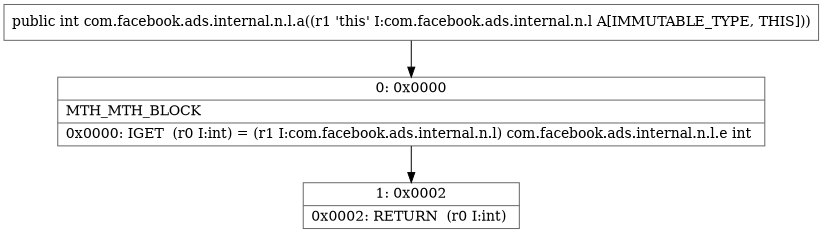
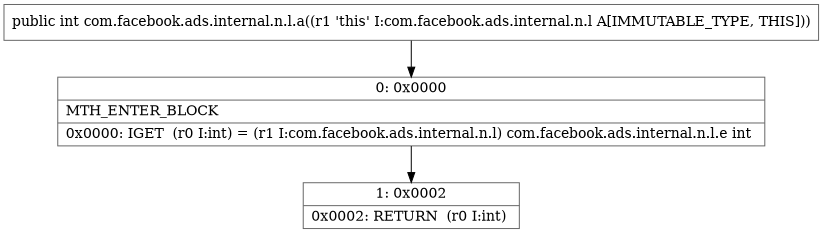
(133, 111) -> (142, 111)
